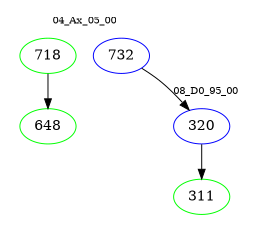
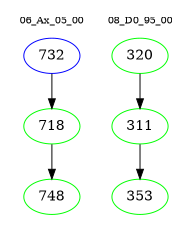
(85, 21) -> (52, 21)
(172, 92) -> (52, 86)
(48, 126) -> (52, 197)
(202, 126) -> (140, 56)
none -> (140, 197)
